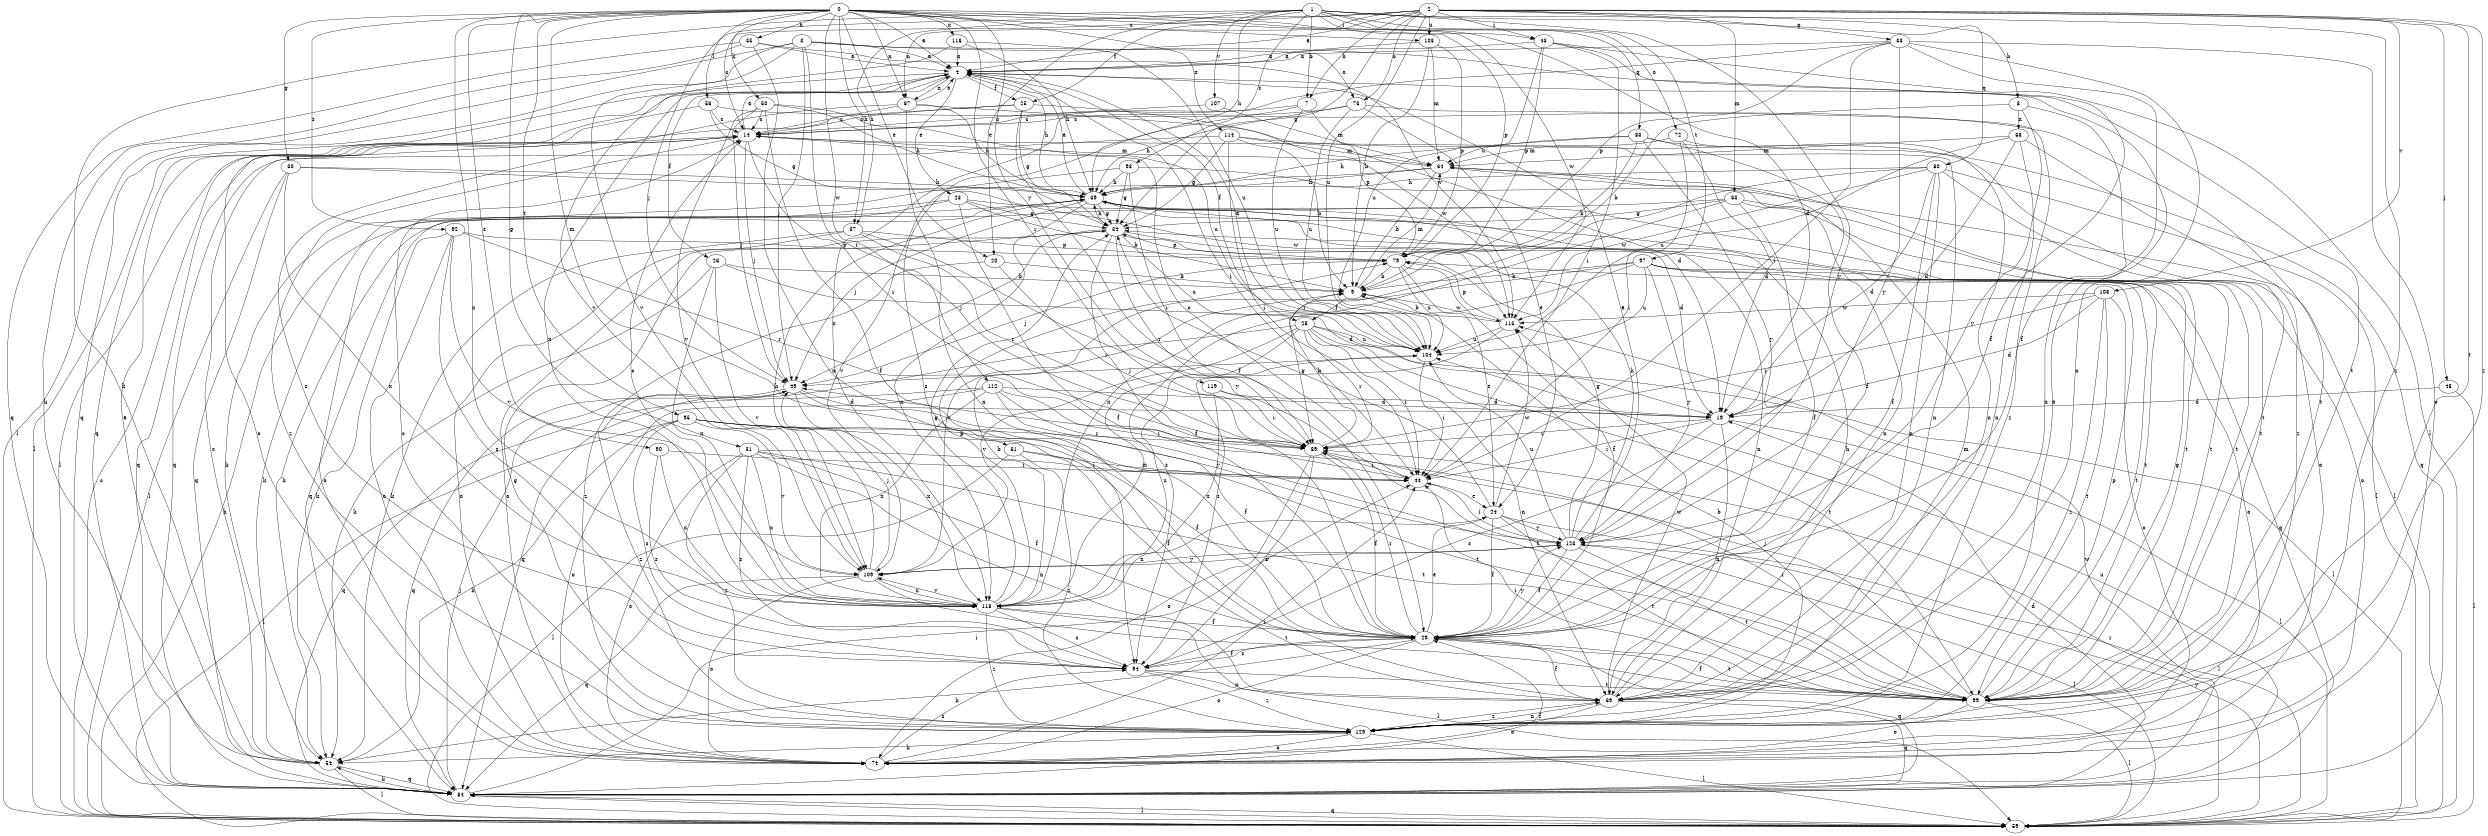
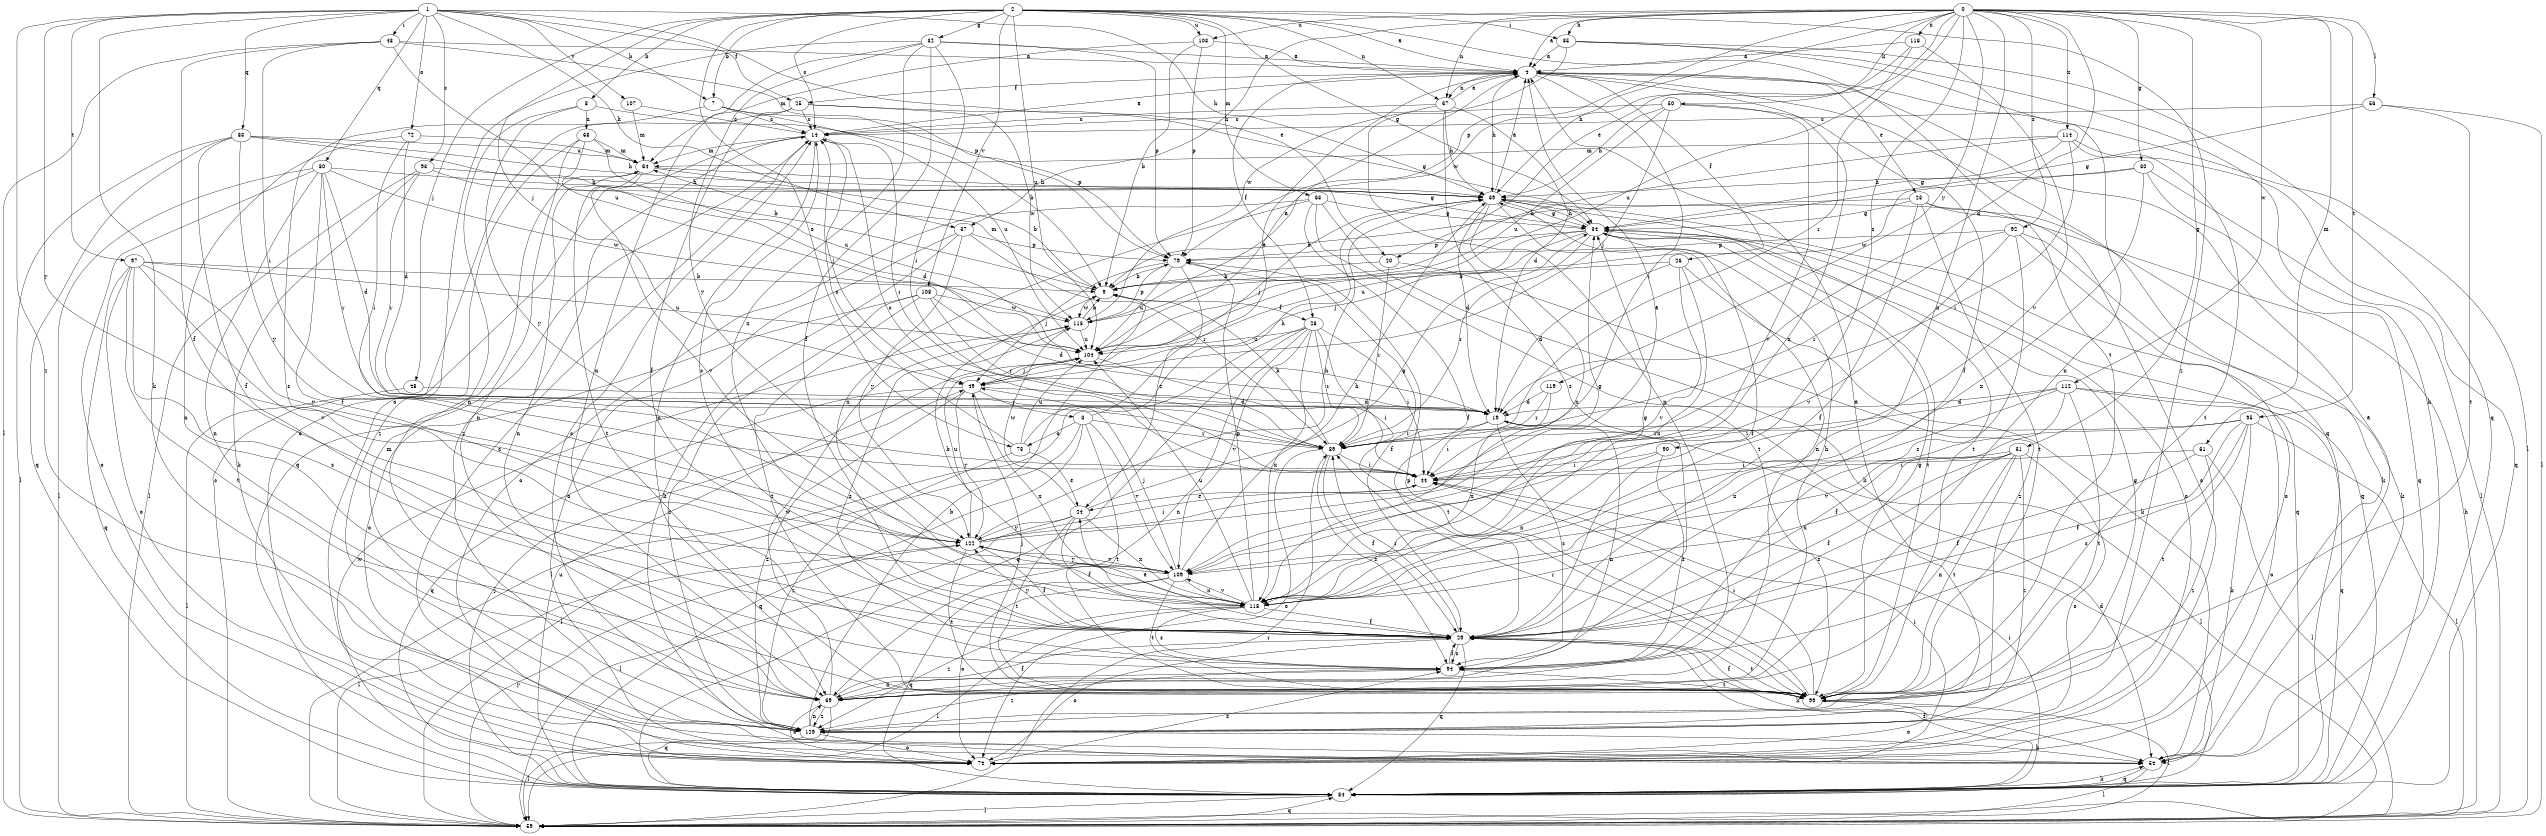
(1485, 25) -> (1302, 14)
(1900, 41) -> (931, 41)
(779, 210) -> (1037, 411)
(1571, 544) -> (970, 544)
none -> (20, 660)
none -> (2298, 711)
